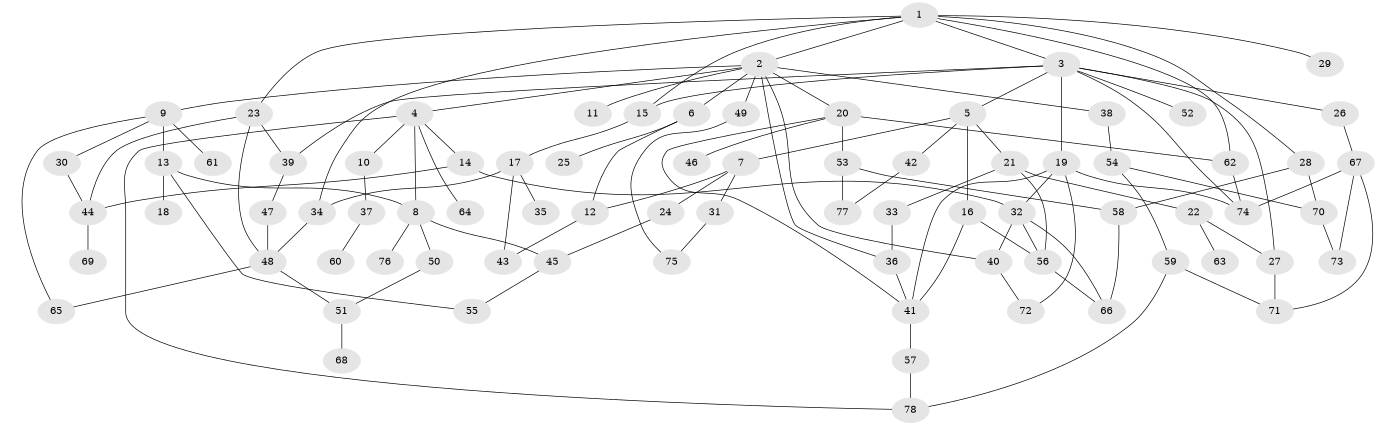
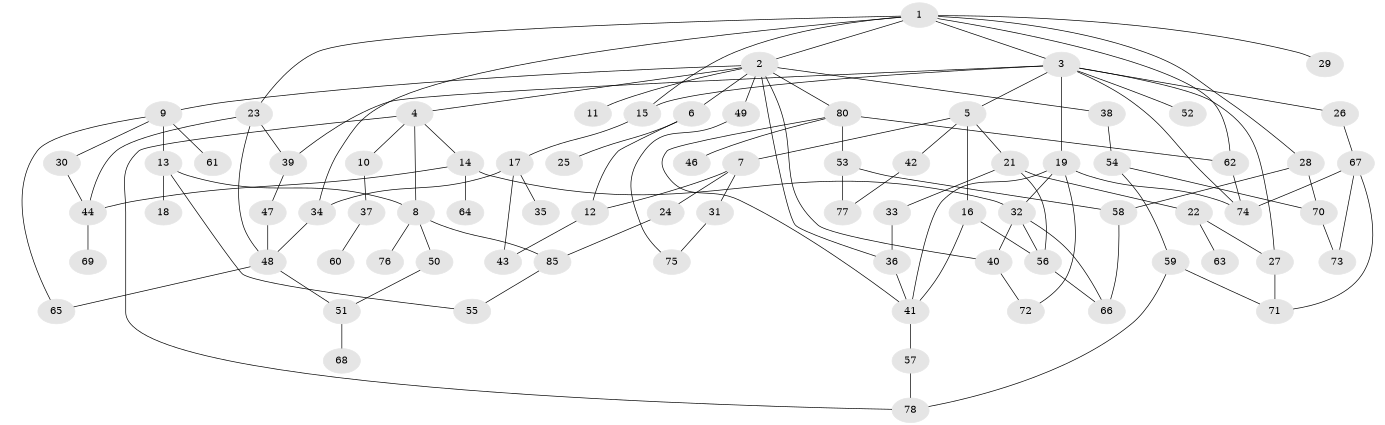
(843, 114) -> (843, 114)
(434, 163) -> (465, 188)
(552, 262) -> (552, 262)
